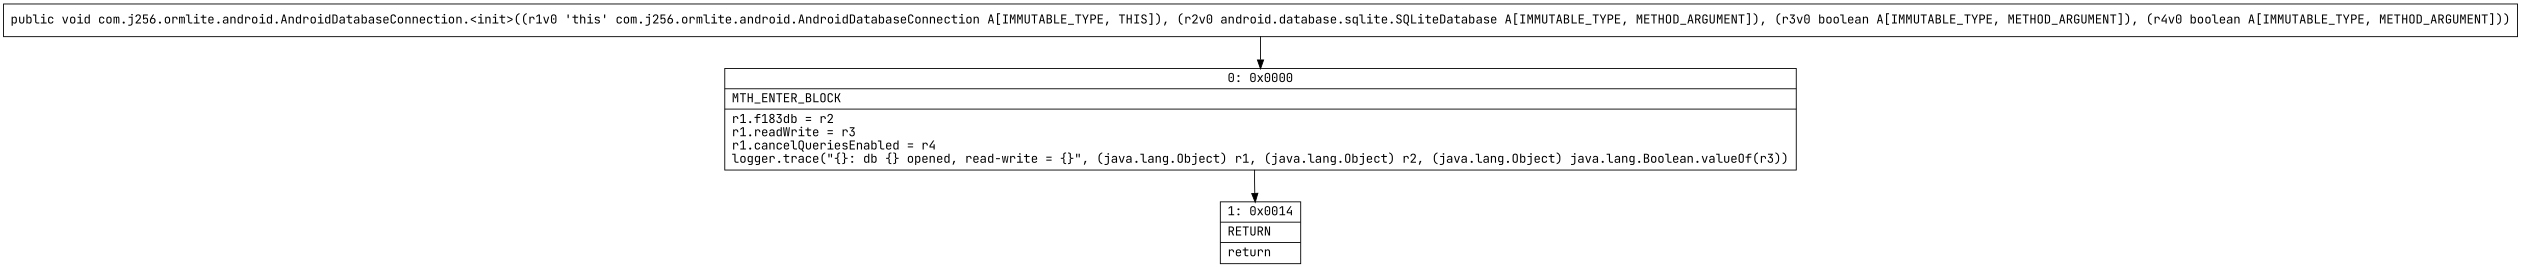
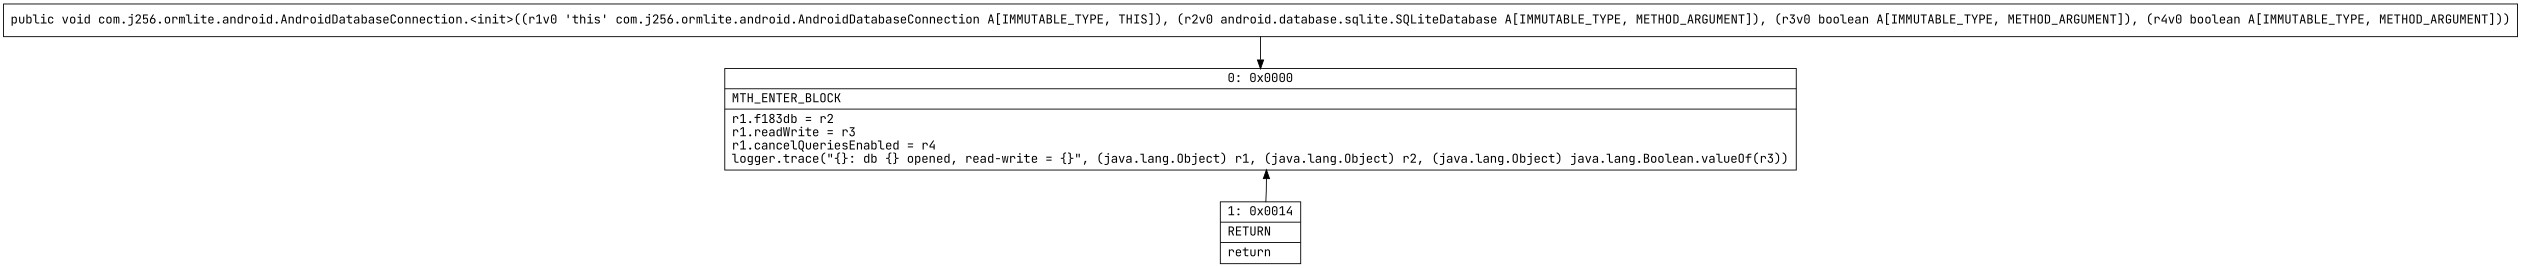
(1255, 182) -> (1266, 190)
